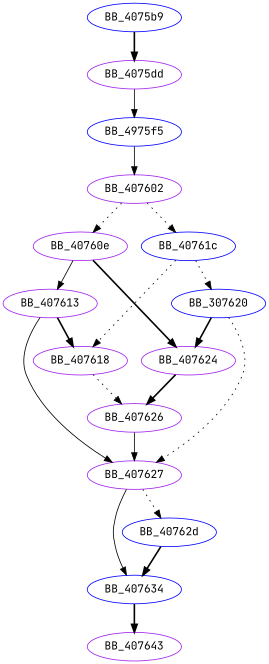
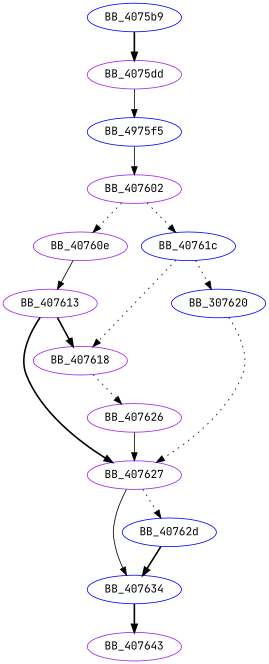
(188, 361) -> none
(40, 399) -> (40, 399)
